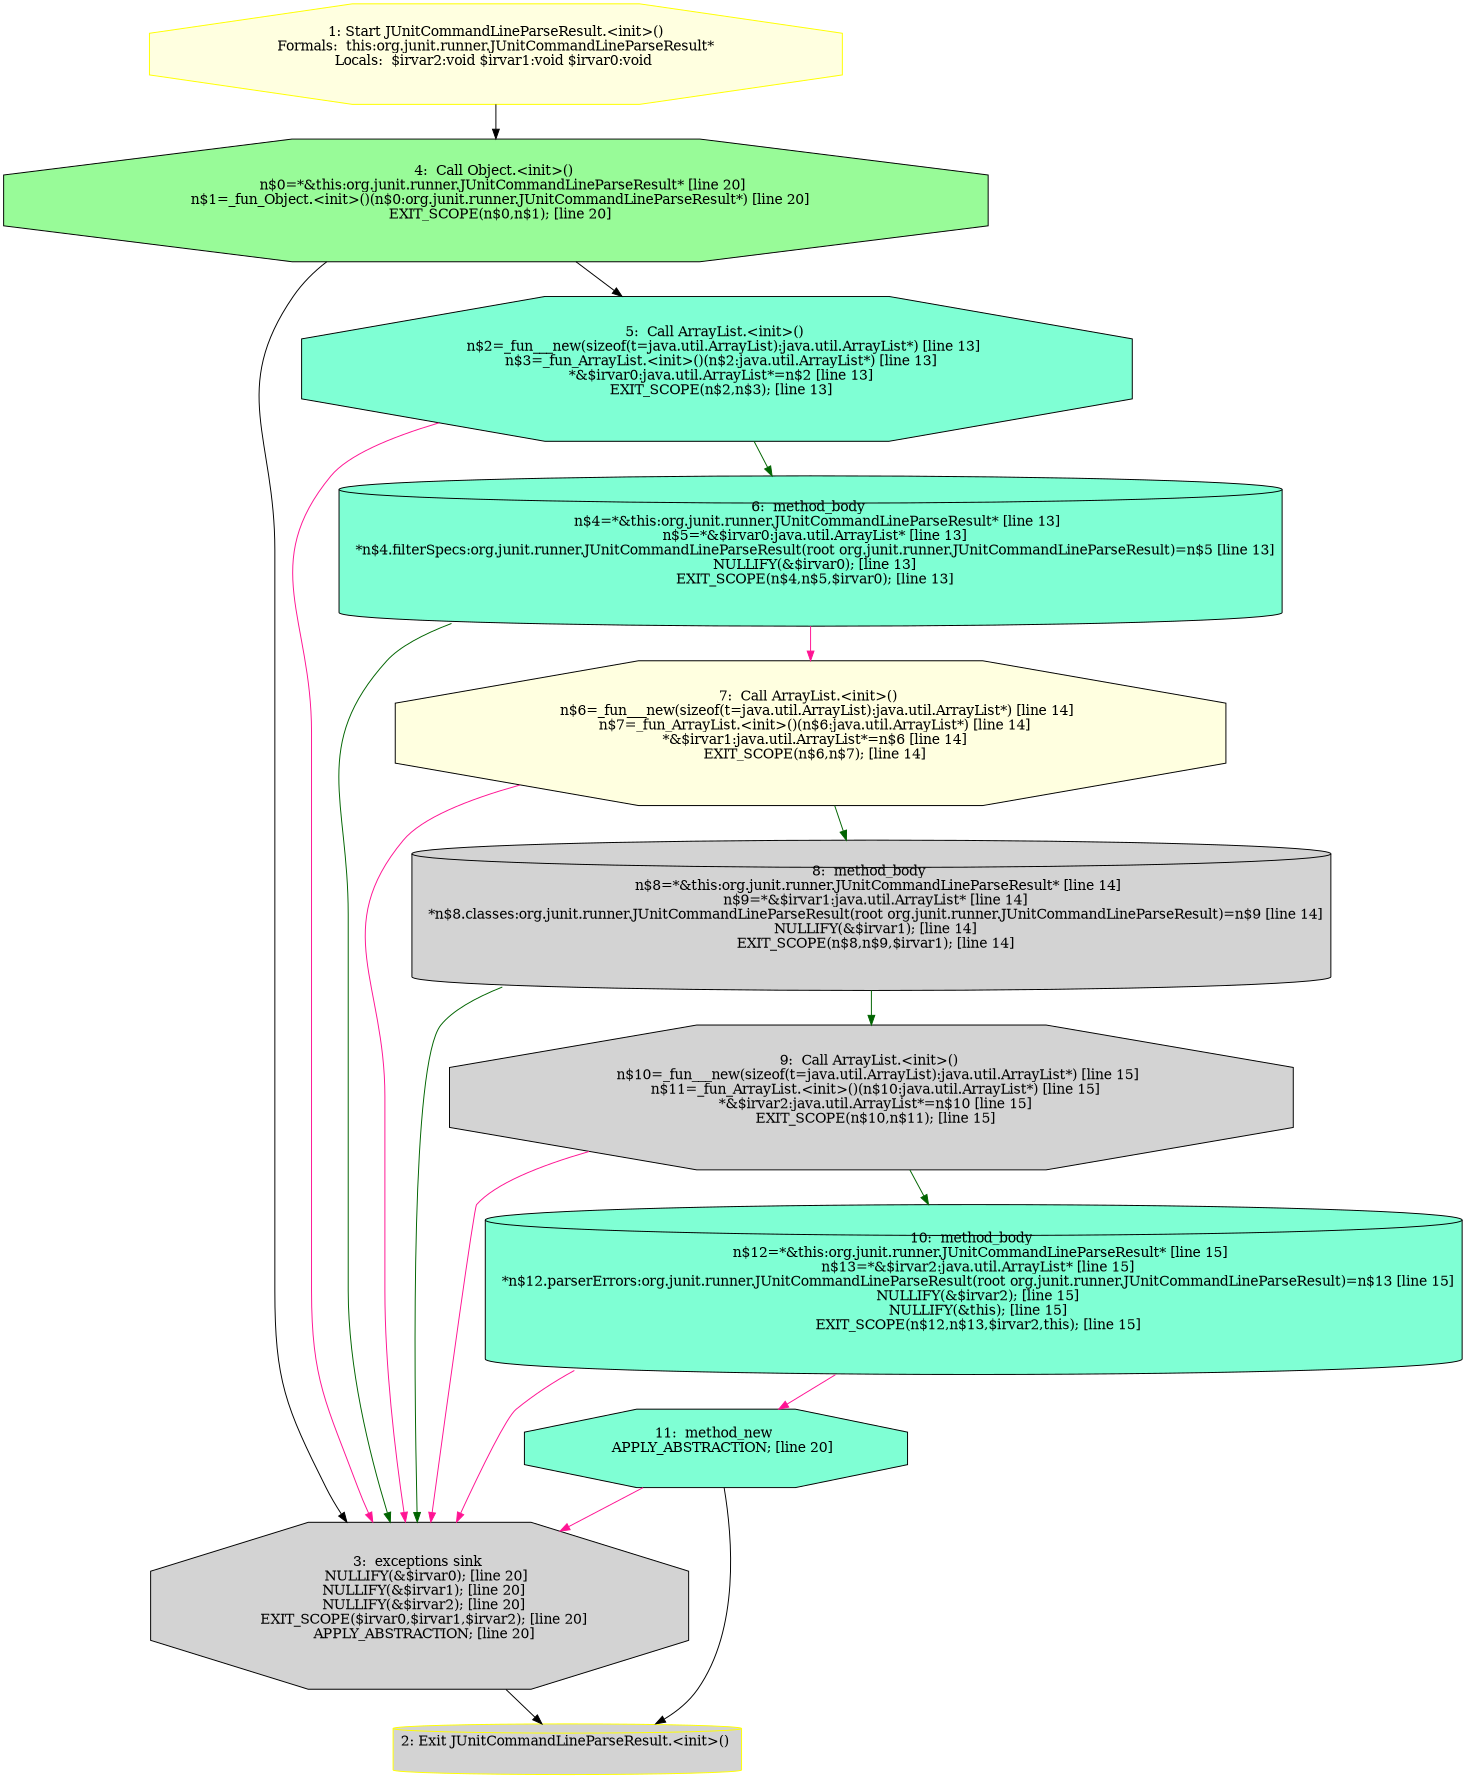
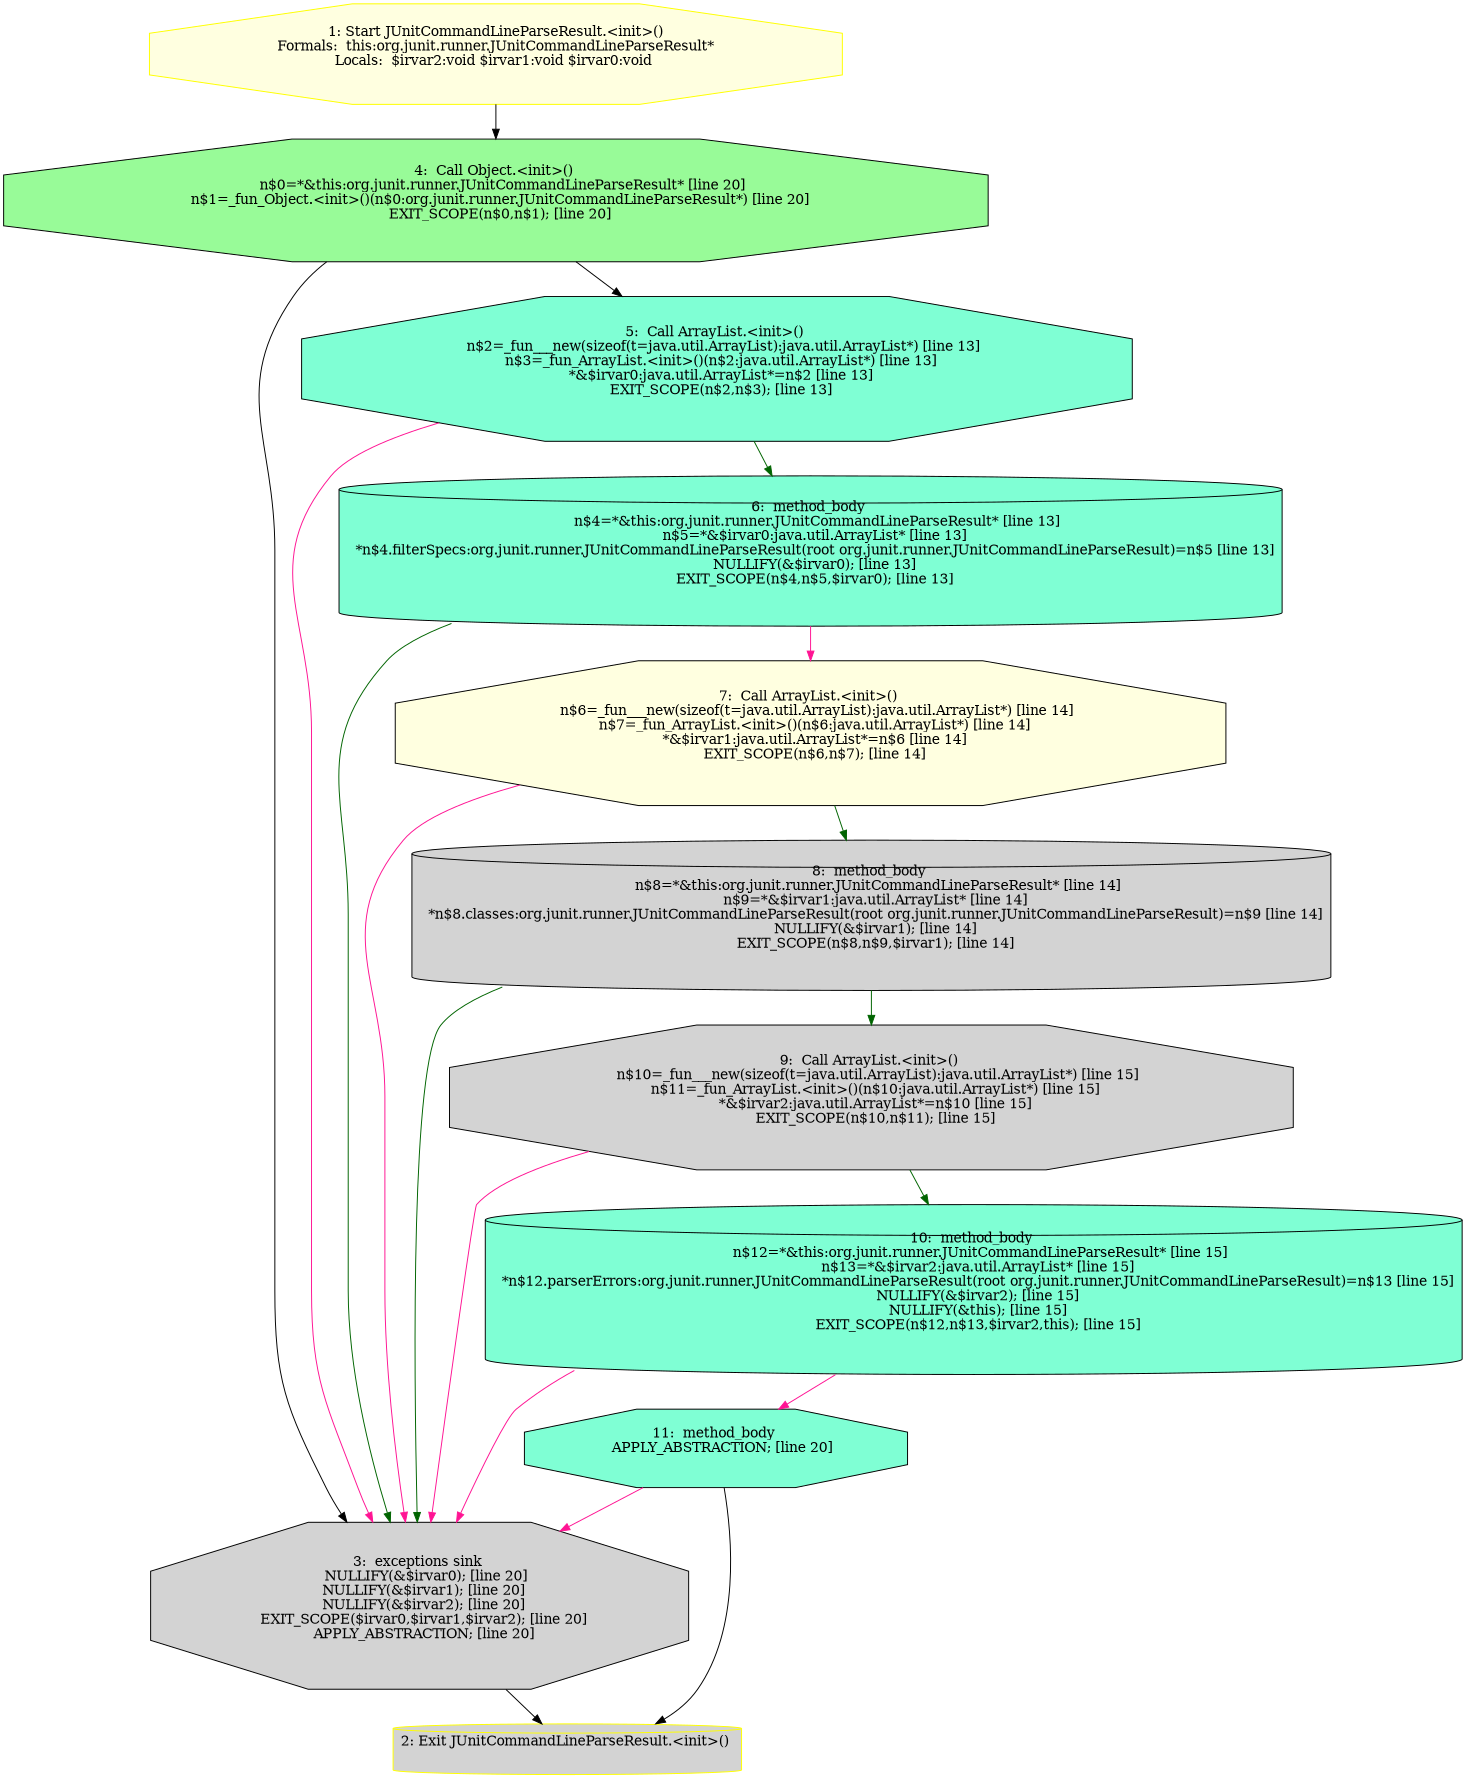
(716, 1448) -> (716, 1448)
